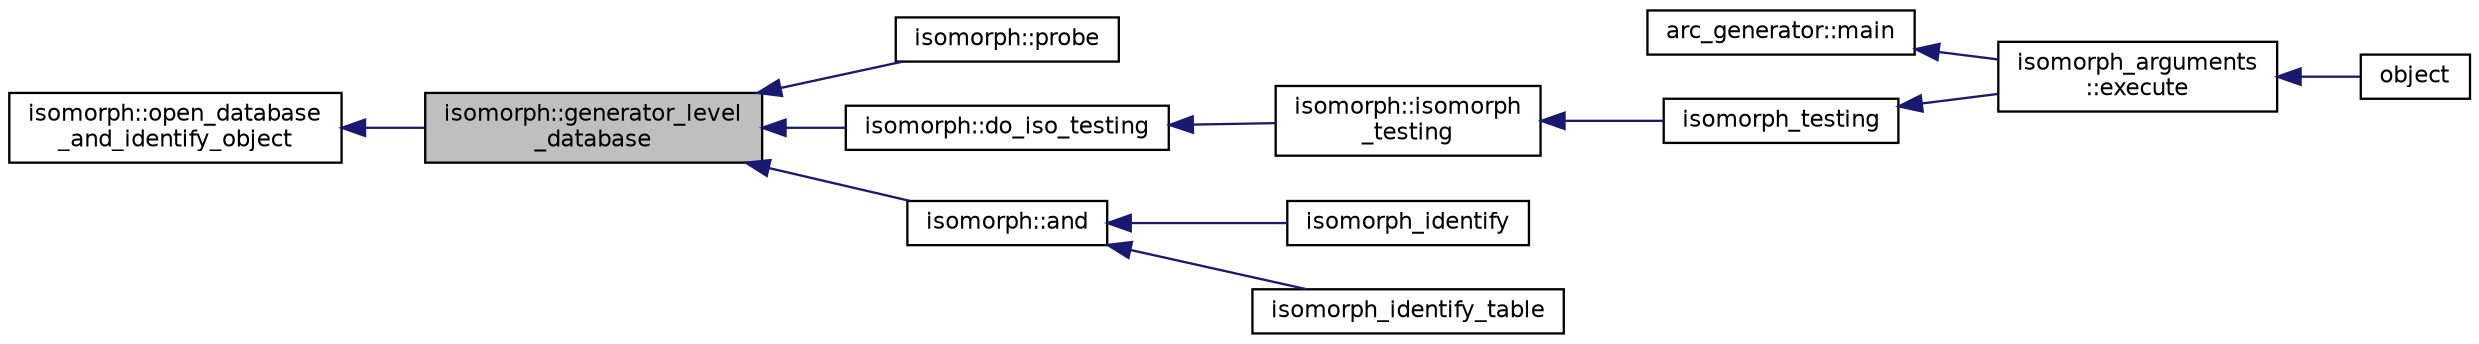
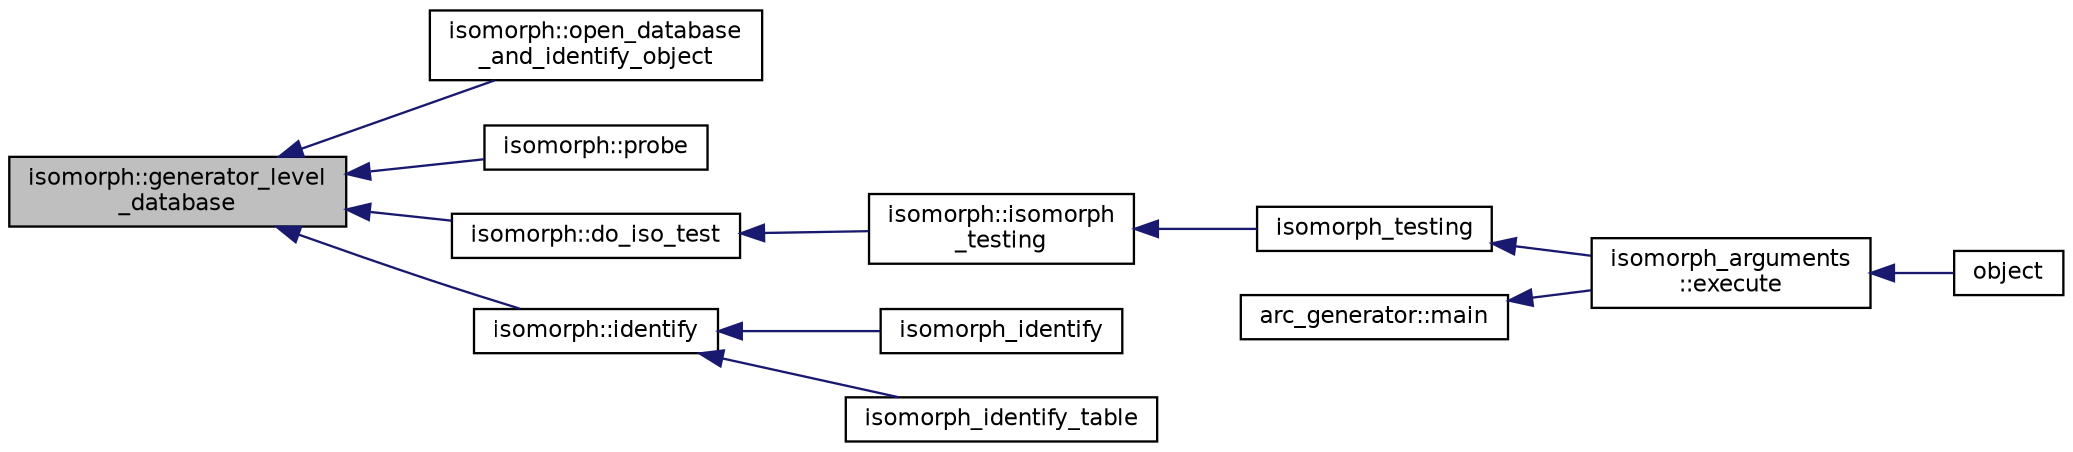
(395, 128) -> (398, 115)
(1007, 128) -> (596, 236)
(1007, 223) -> (596, 331)
